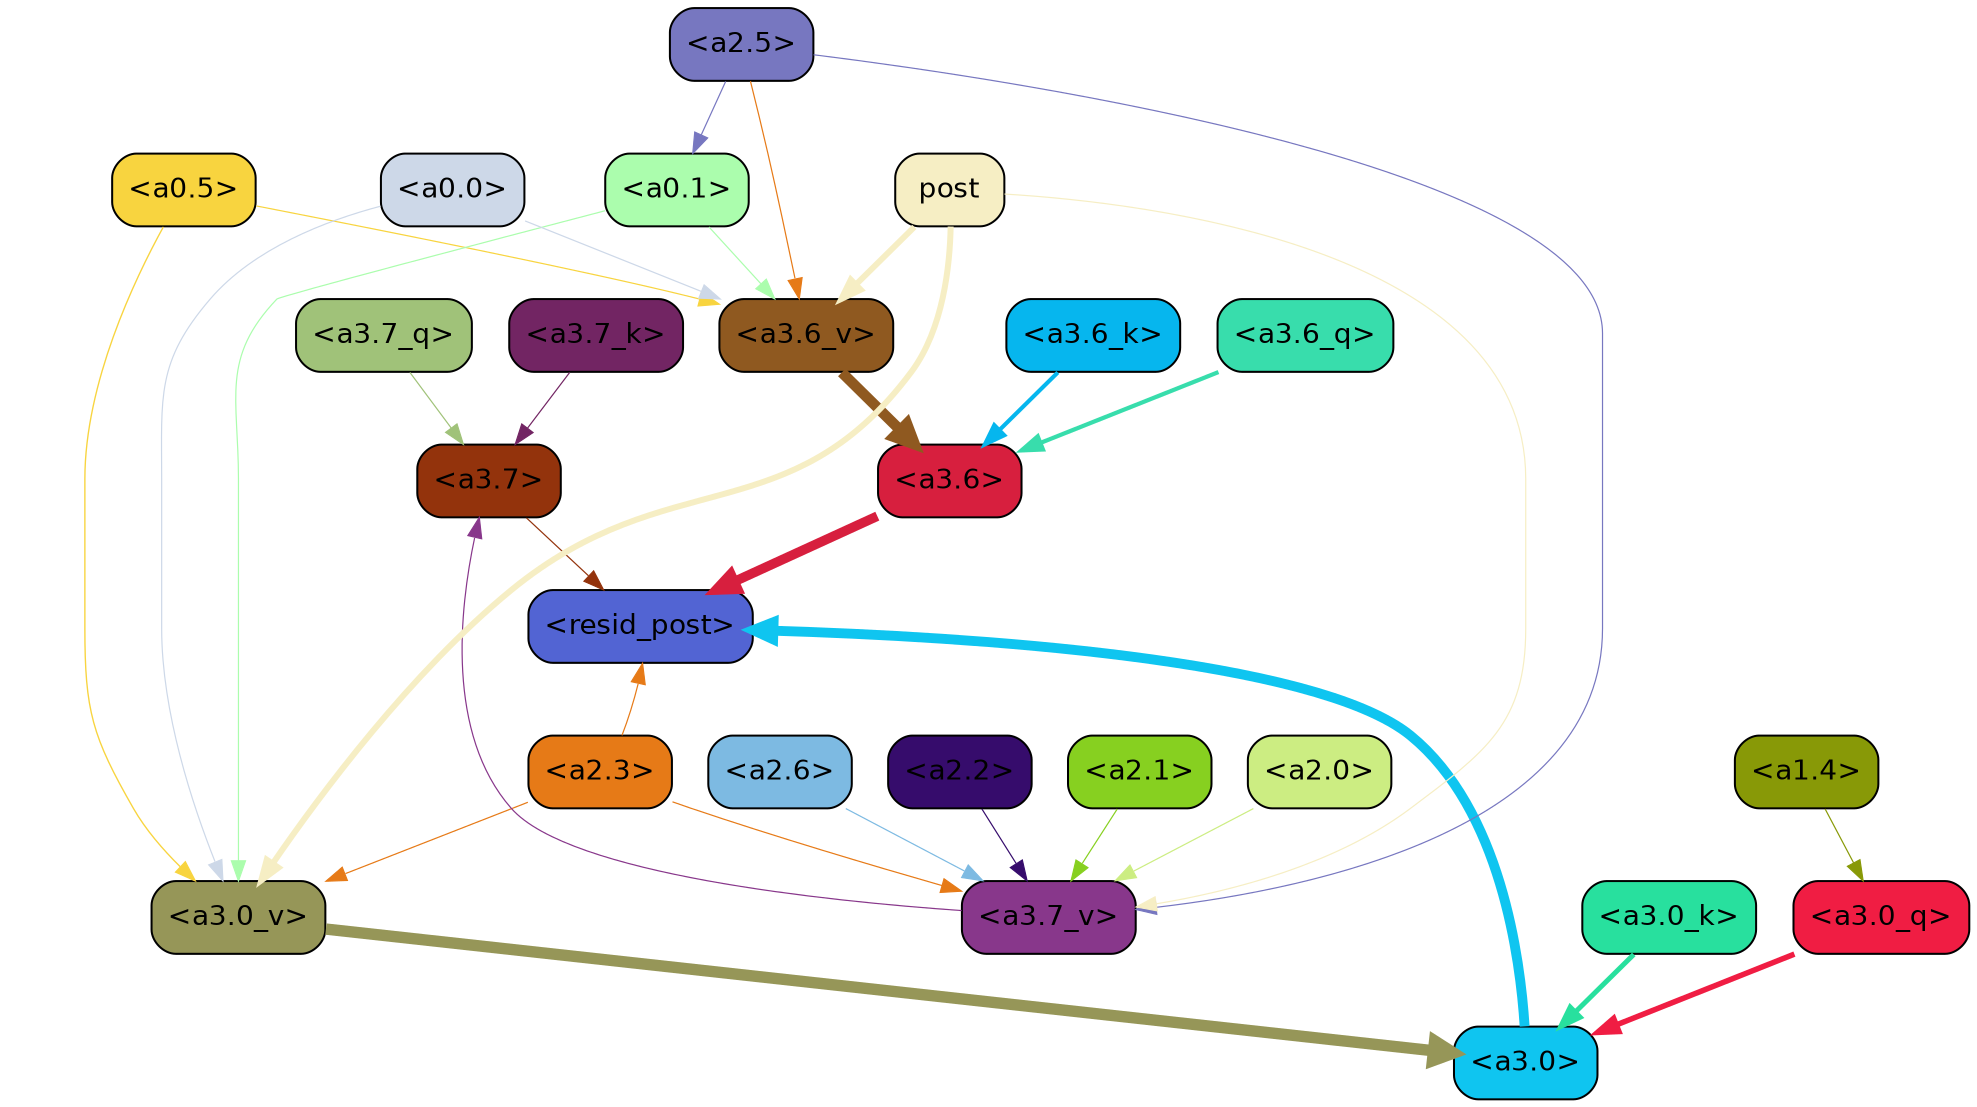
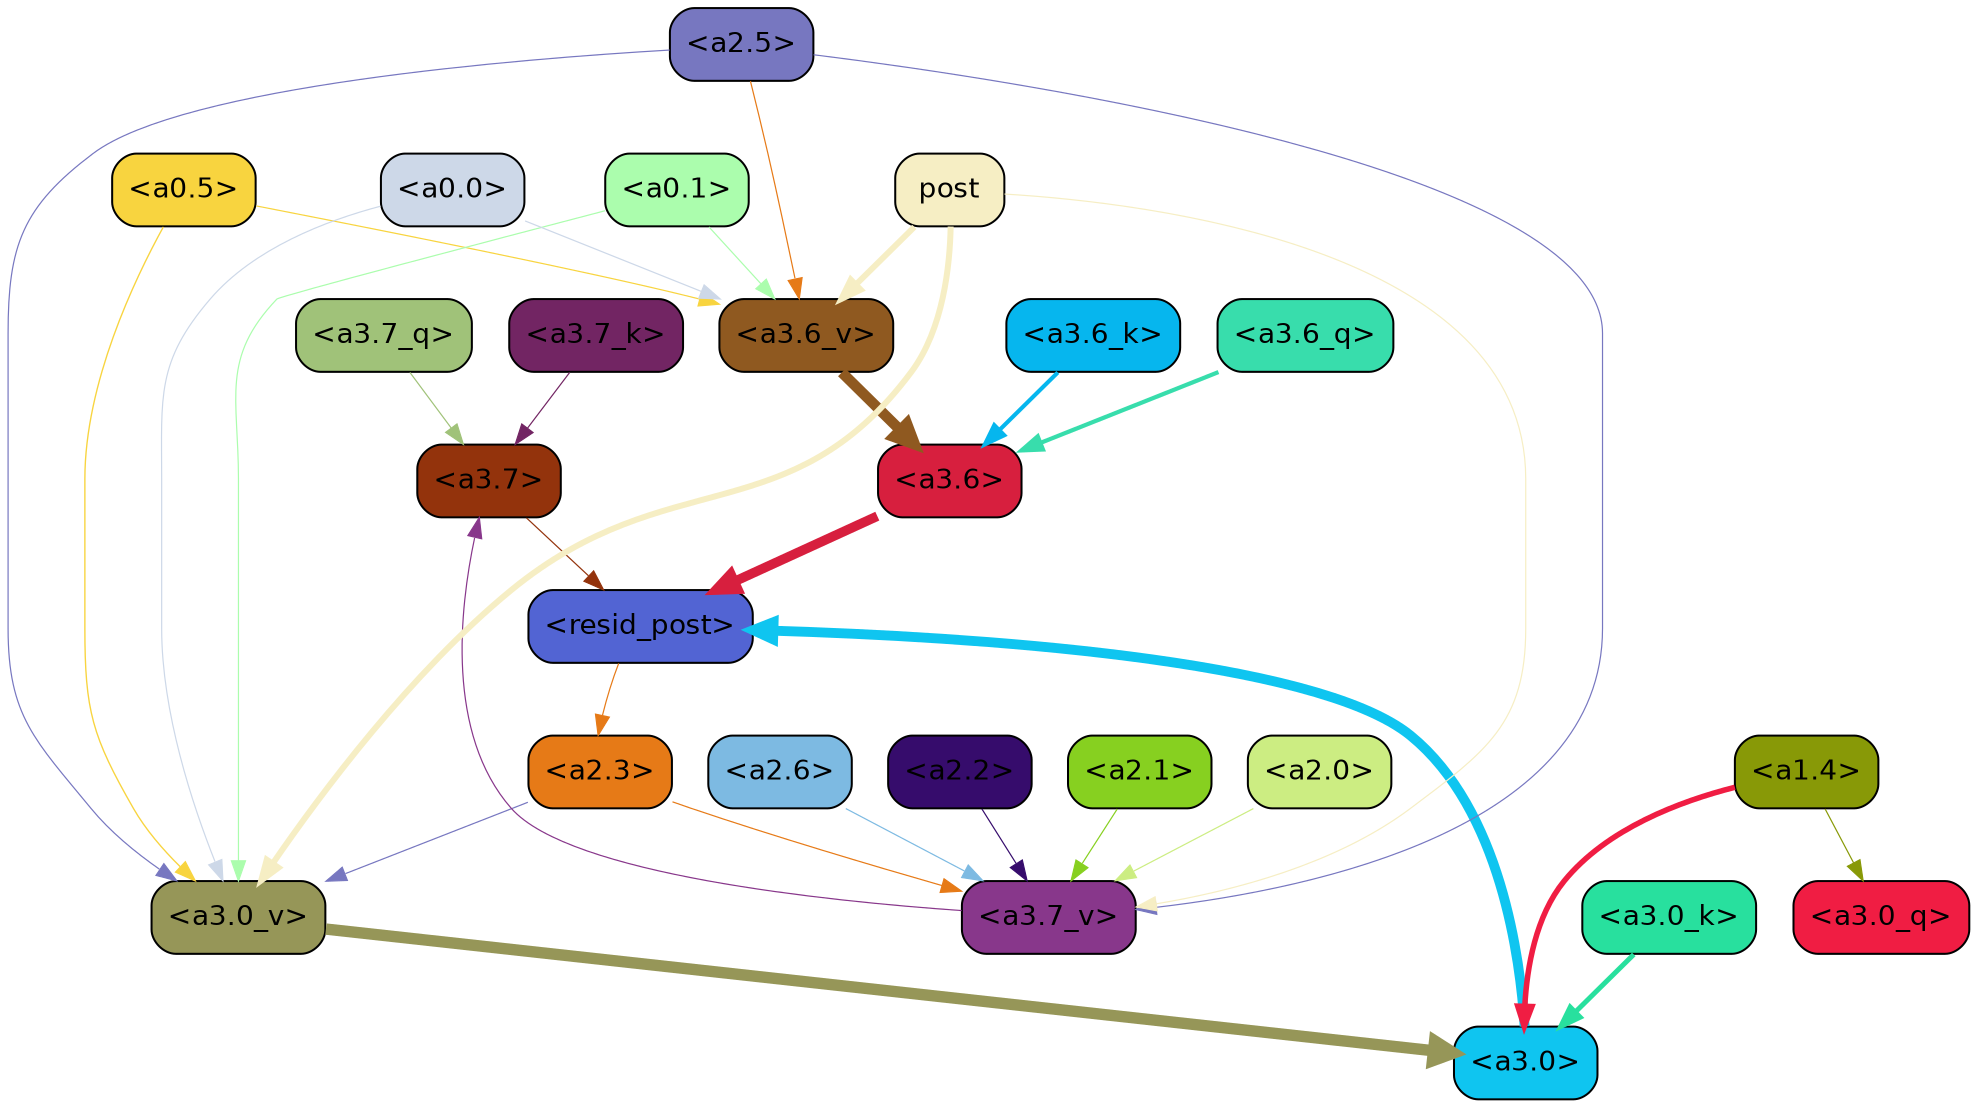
(713, 108) -> (24, 231)
(631, 710) -> (610, 689)
(437, 838) -> (437, 838)
(1706, 989) -> (1587, 858)
